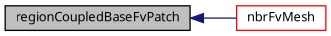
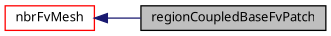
(220, 18) -> (124, 18)
